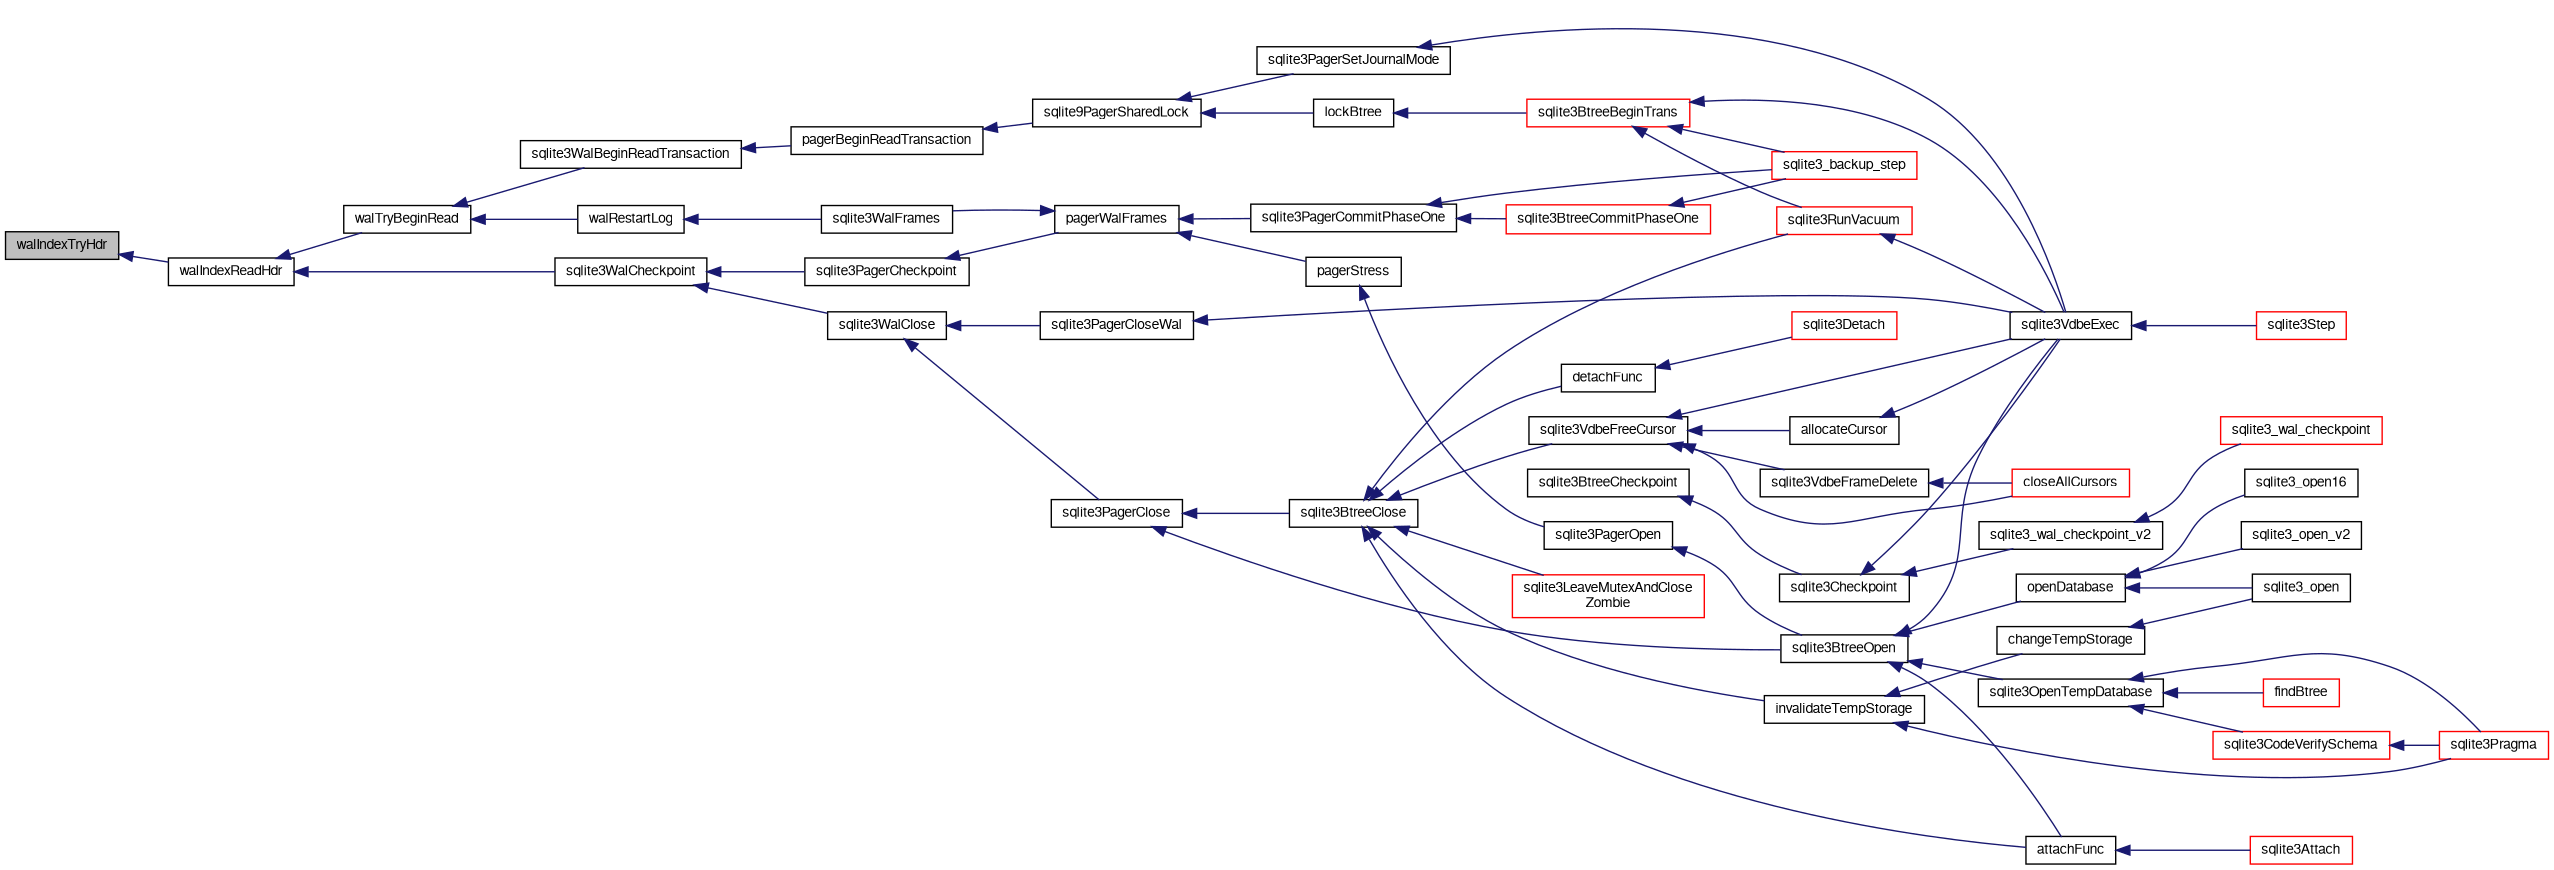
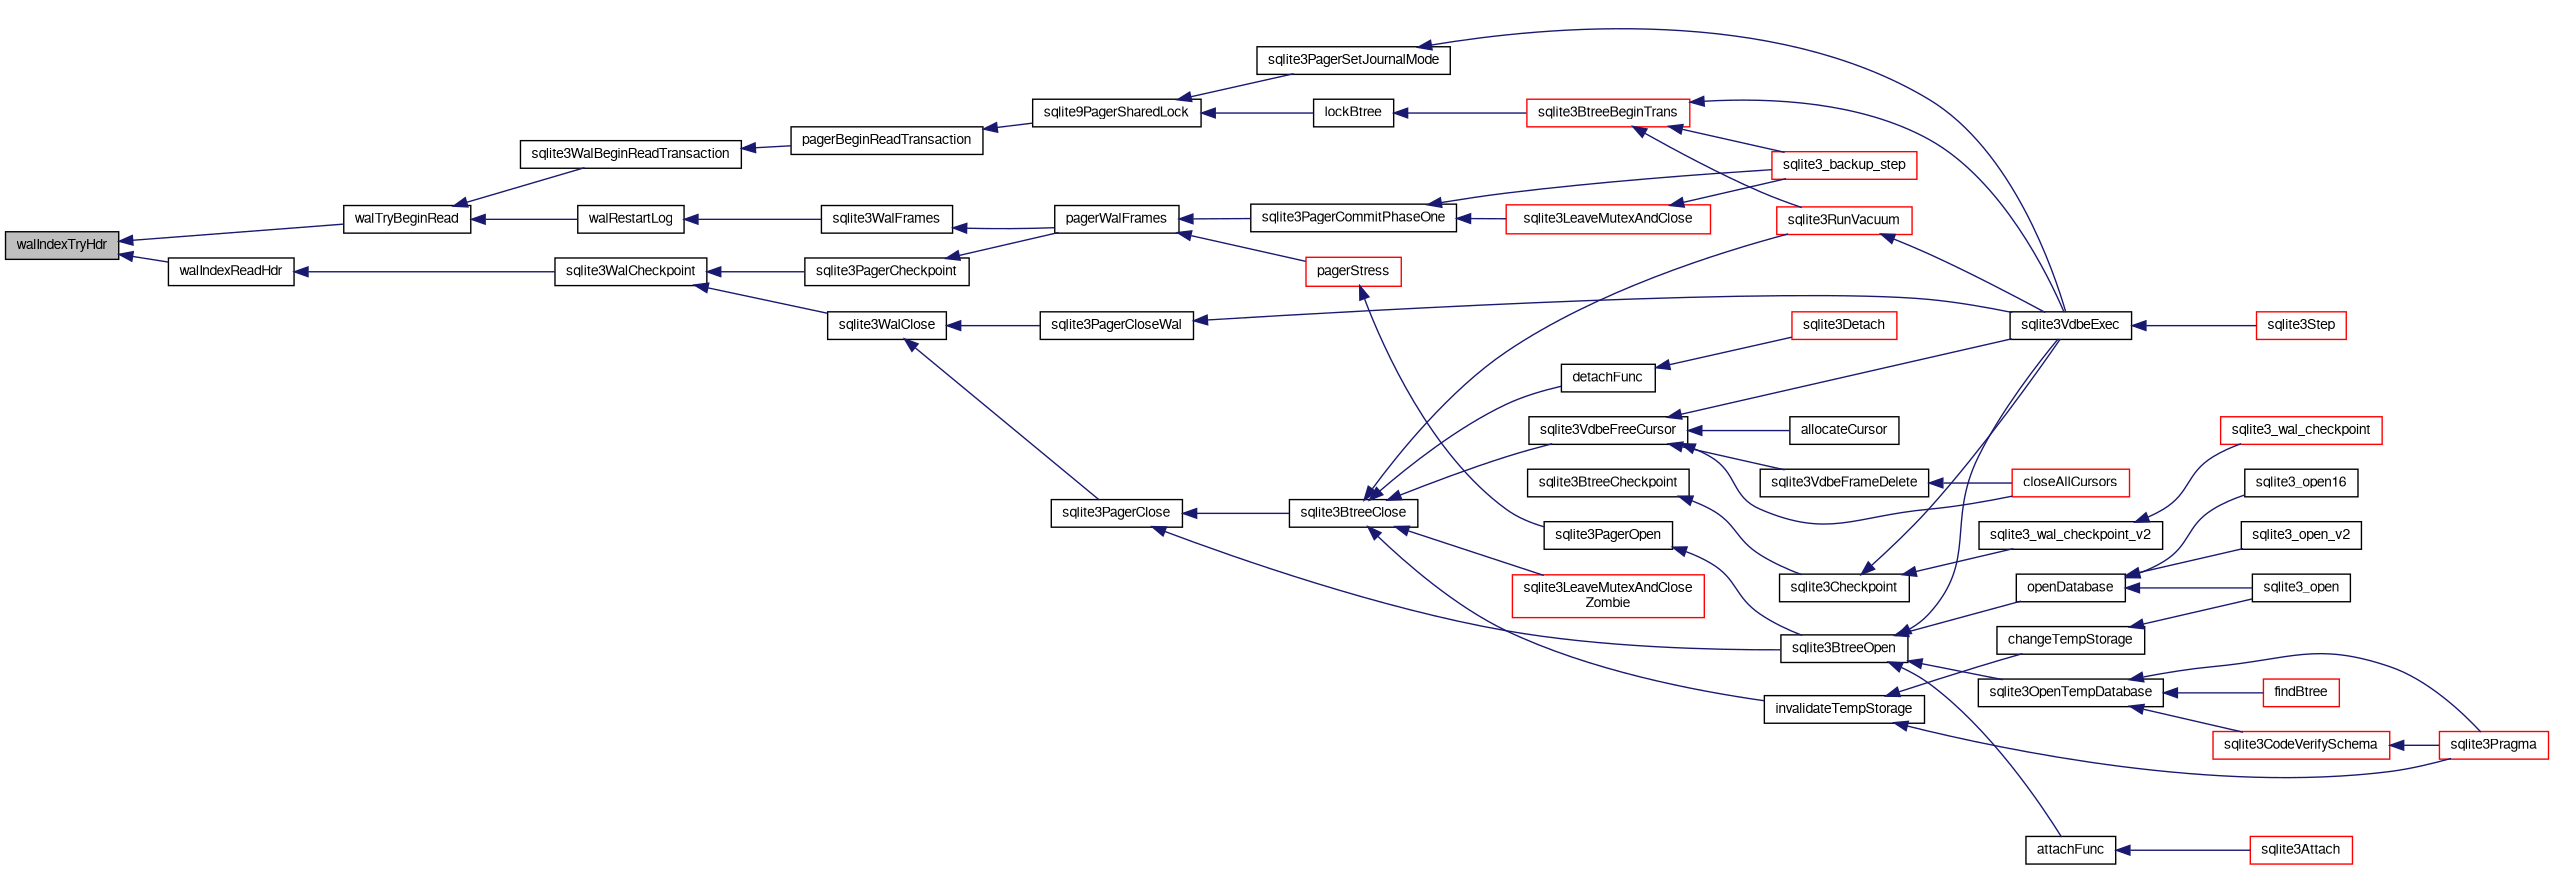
(997, 210) -> (1011, 229)
(1608, 219) -> (1608, 219)
(326, 244) -> (238, 232)
(1354, 272) -> (1354, 272)
(1971, 377) -> none
(1657, 770) -> none
